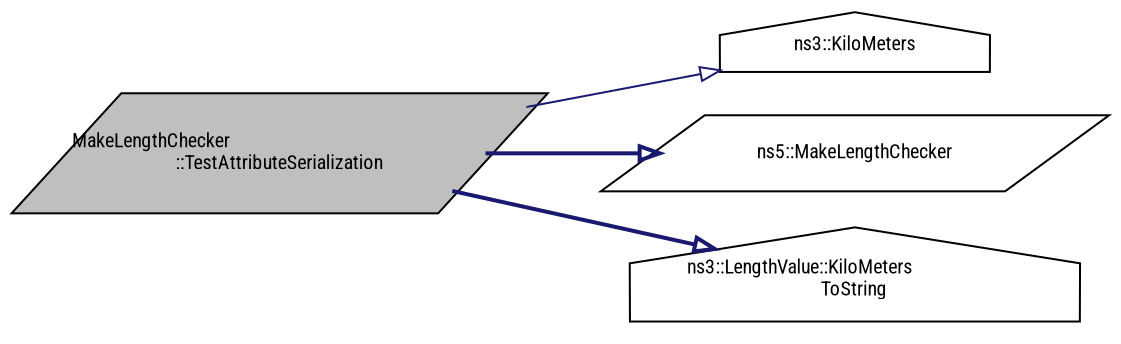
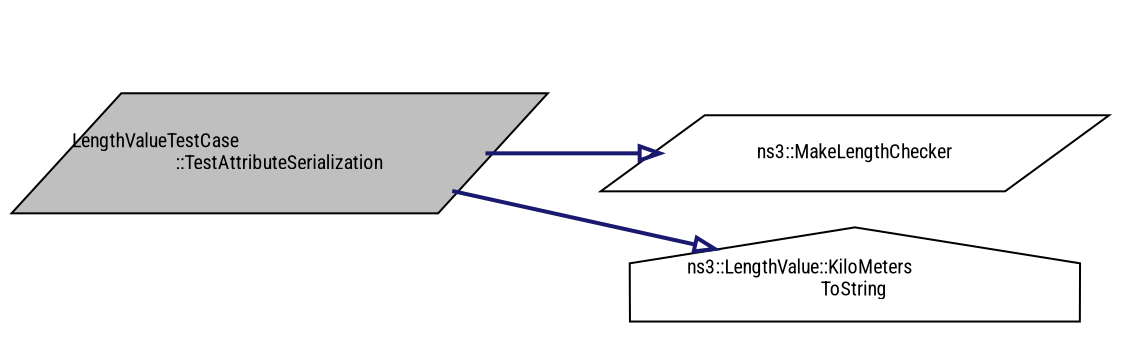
(855, 45) -> none
(280, 153) -> (280, 153)
(855, 153) -> (855, 153)
